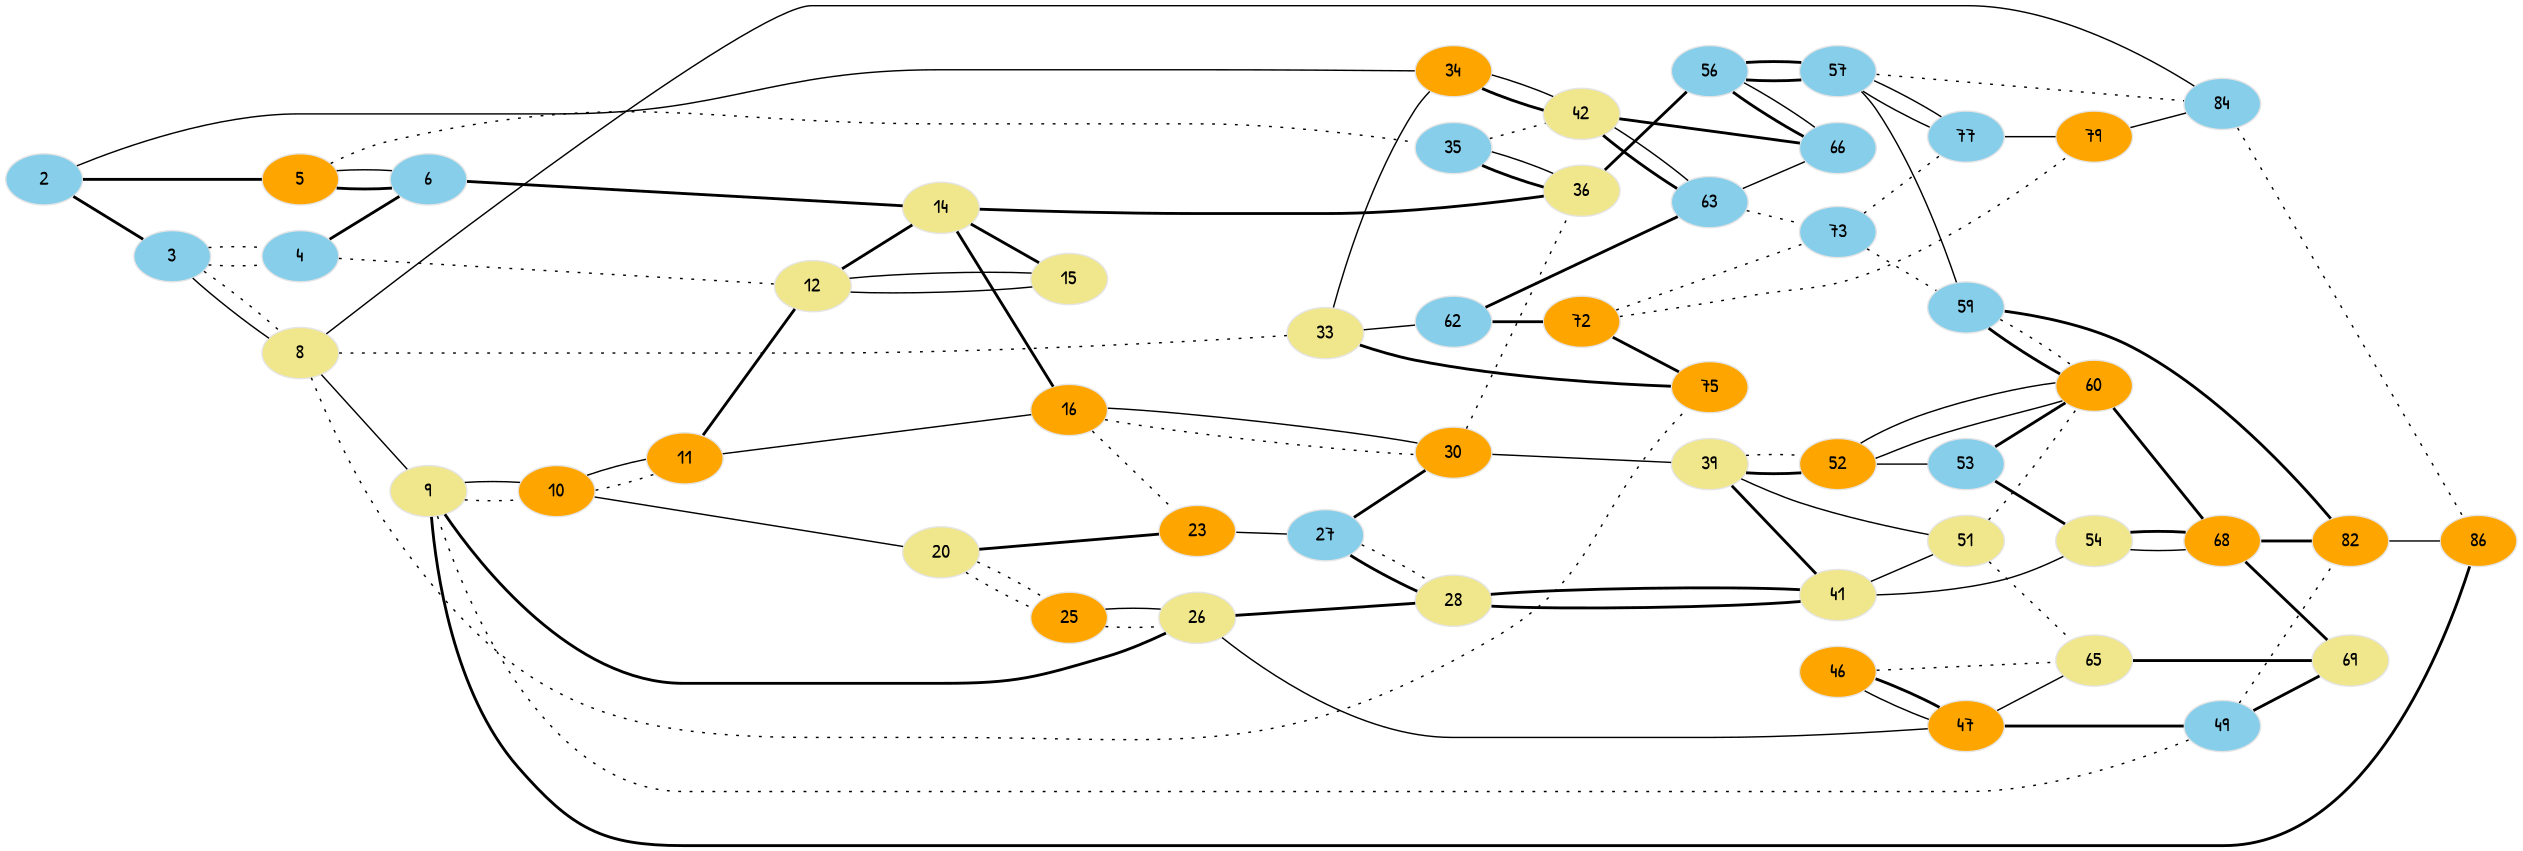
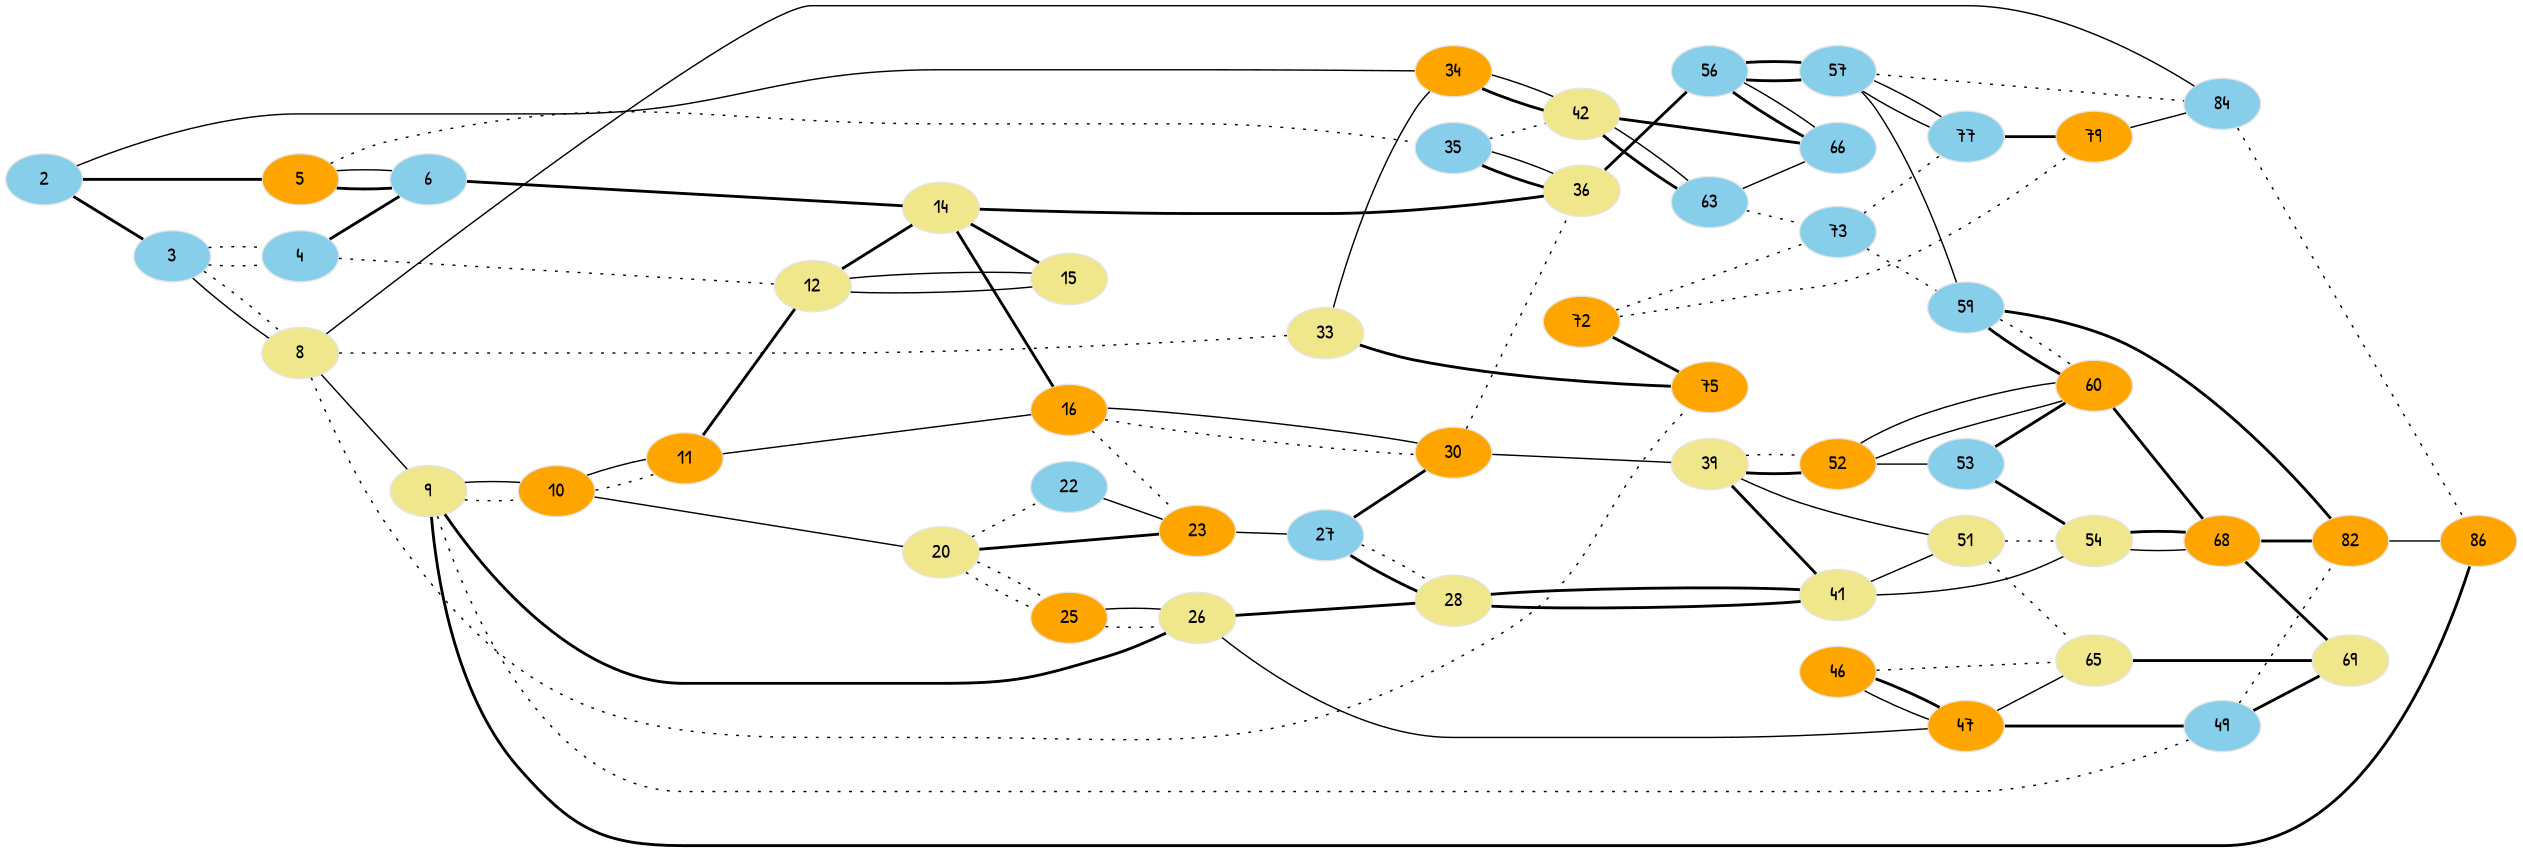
(2030, 137) -> (2030, 137)
(1454, 322) -> none
(2034, 466) -> (2030, 541)
none -> (1069, 487)
